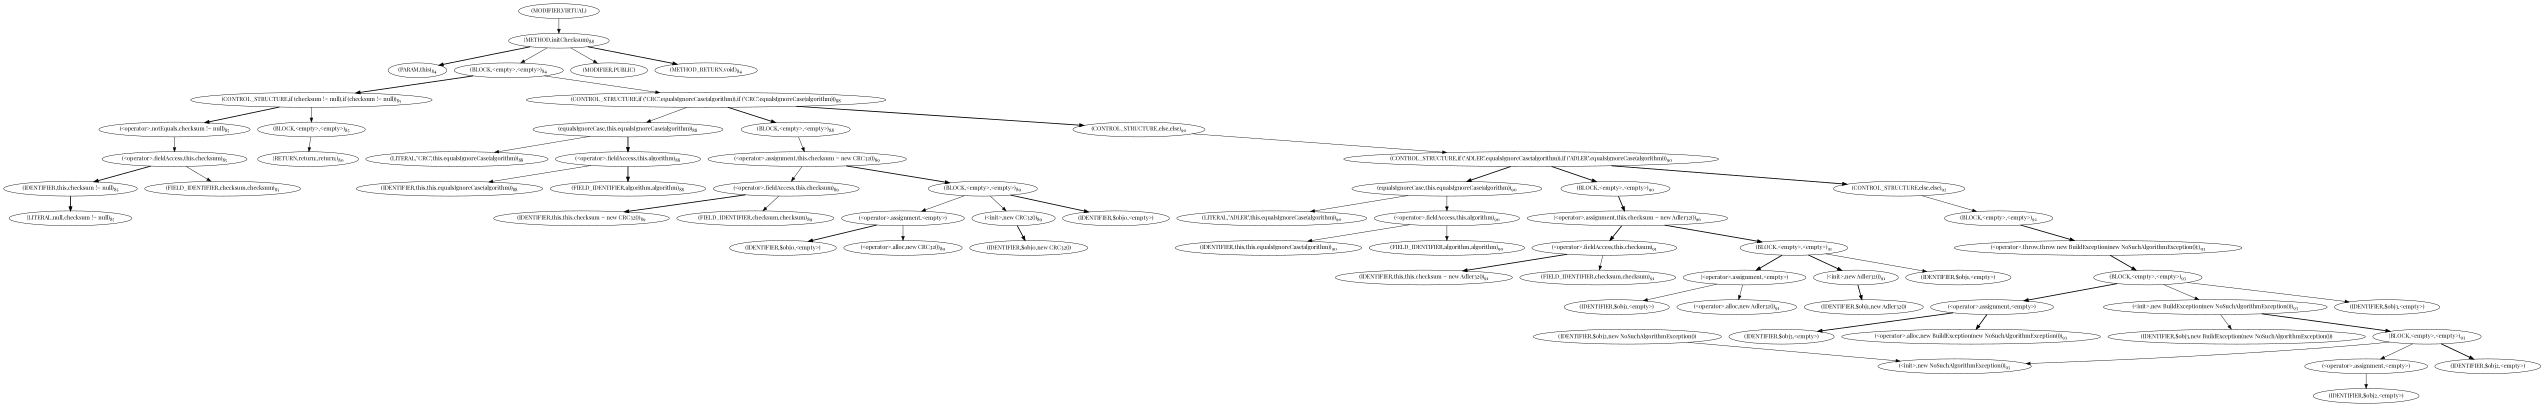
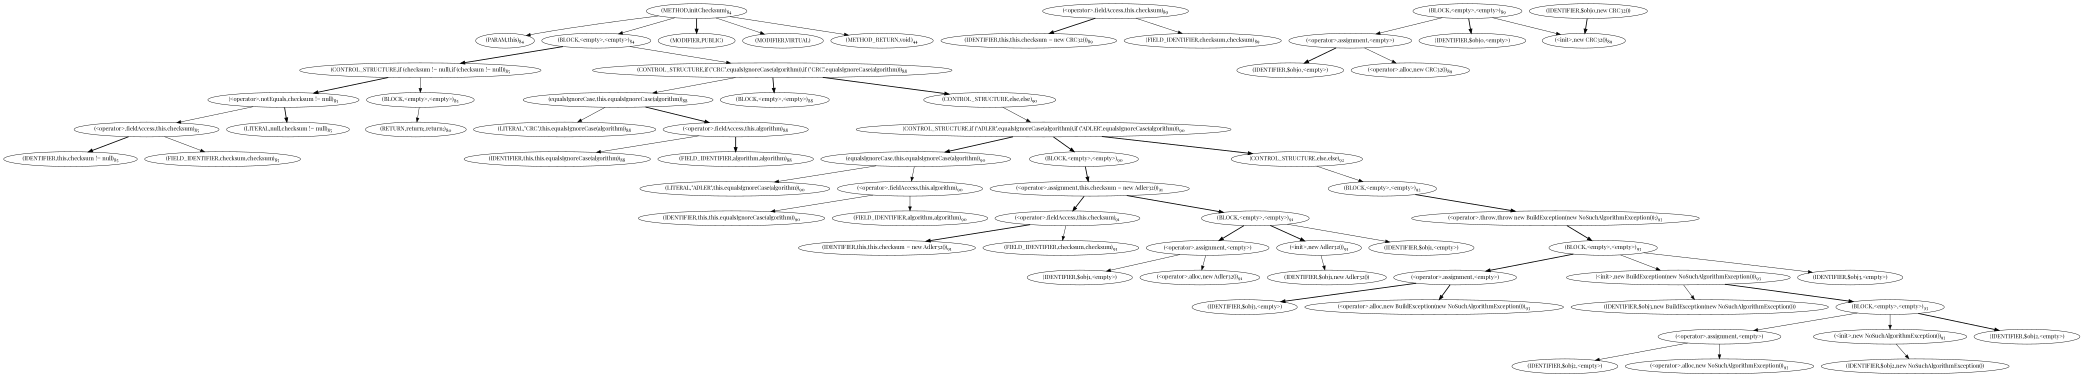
(559, 24) -> (738, 25)
(592, 40) -> (729, 10)
(487, 55) -> (594, 24)
(582, 55) -> (697, 24)
(630, 55) -> (787, 26)
(740, 70) -> (916, 40)
(807, 159) -> none
(71, 201) -> (285, 113)
(1699, 218) -> (1161, 188)
(1020, 231) -> (1586, 24)
(1859, 290) -> (1322, 261)
(1792, 352) -> (1901, 350)
none -> (1719, 366)
